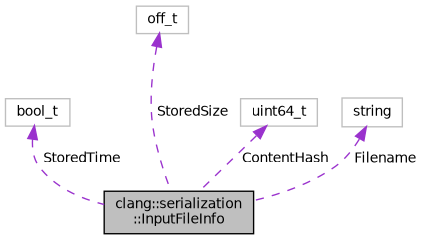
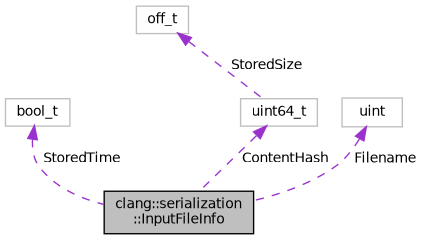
(372, 112) -> (372, 112)
(152, 120) -> (226, 70)
